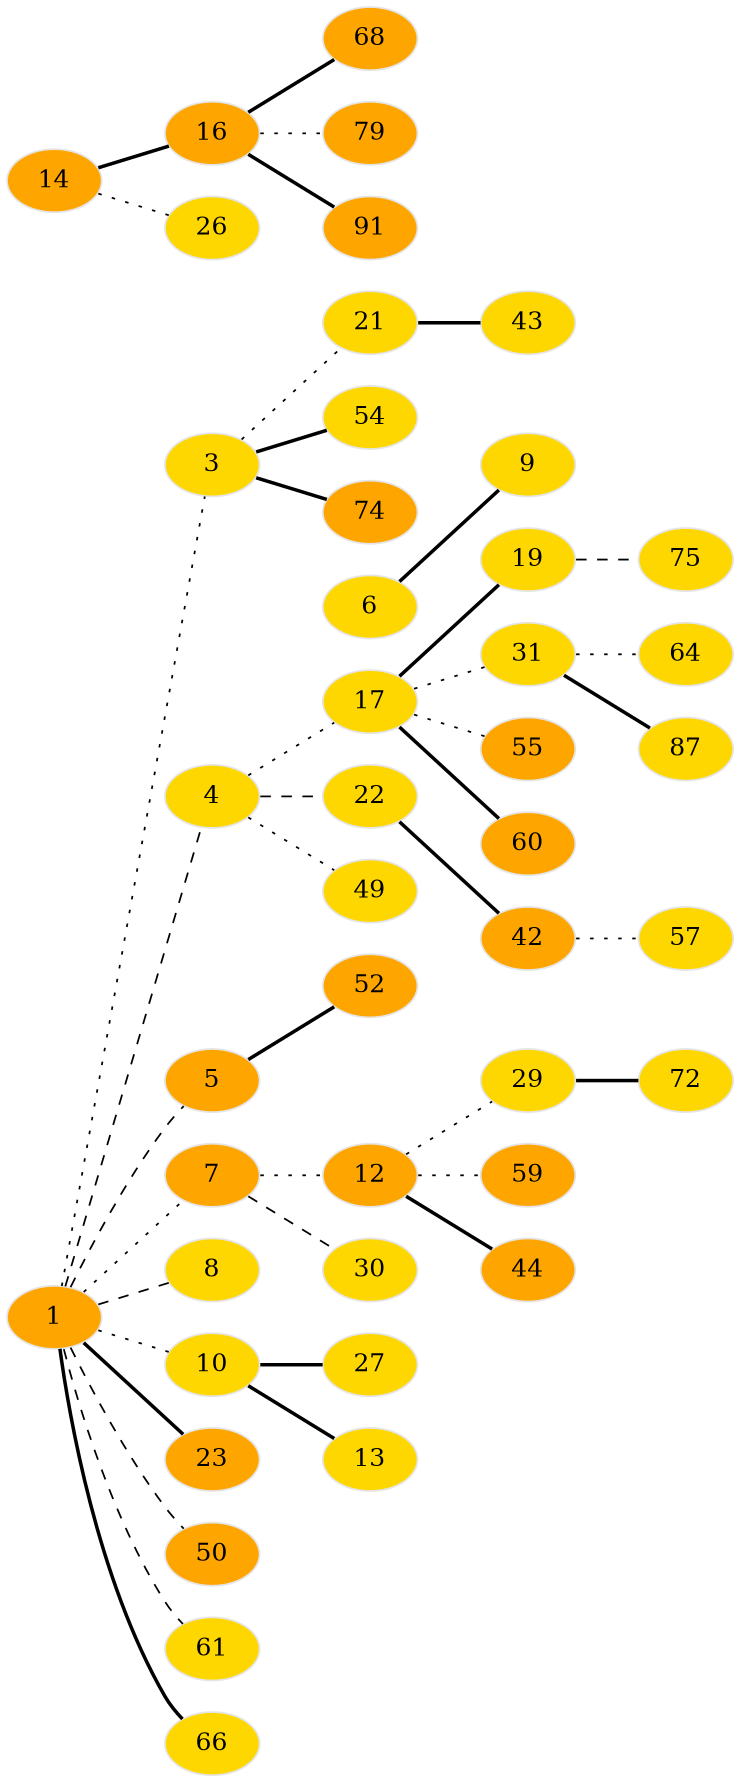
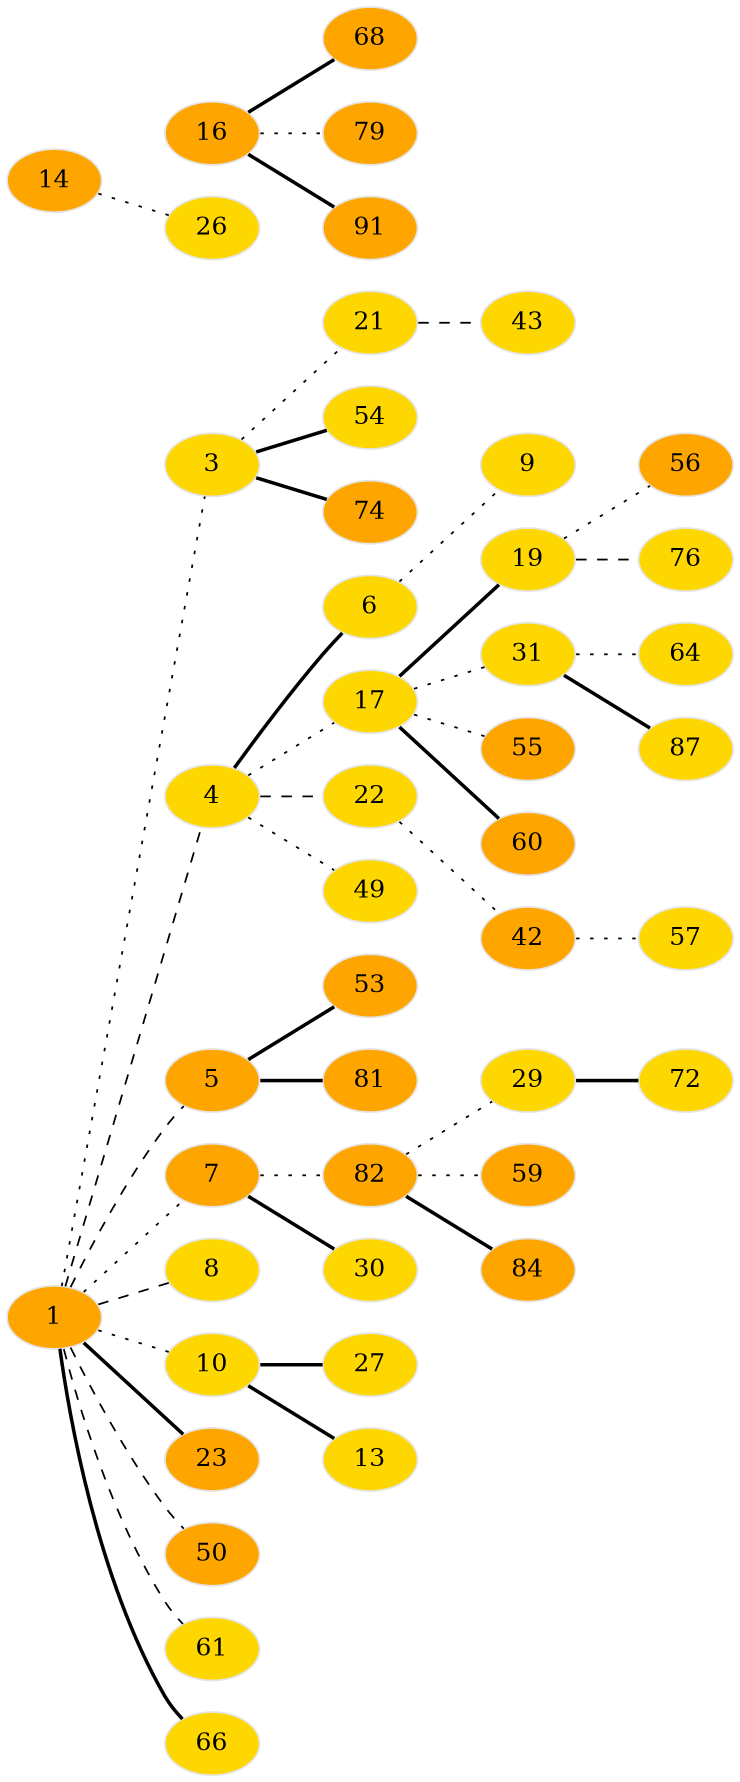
(134, 157) -> none
(449, 323) -> (449, 323)
none -> (686, 465)
(449, 536) -> (449, 536)
(686, 560) -> (686, 560)
none -> (286, 699)
(449, 868) -> (449, 868)
(370, 986) -> (370, 986)
none -> (370, 1081)
(370, 1175) -> (370, 1175)
(291, 1223) -> (291, 1223)
(528, 1270) -> (528, 1270)
